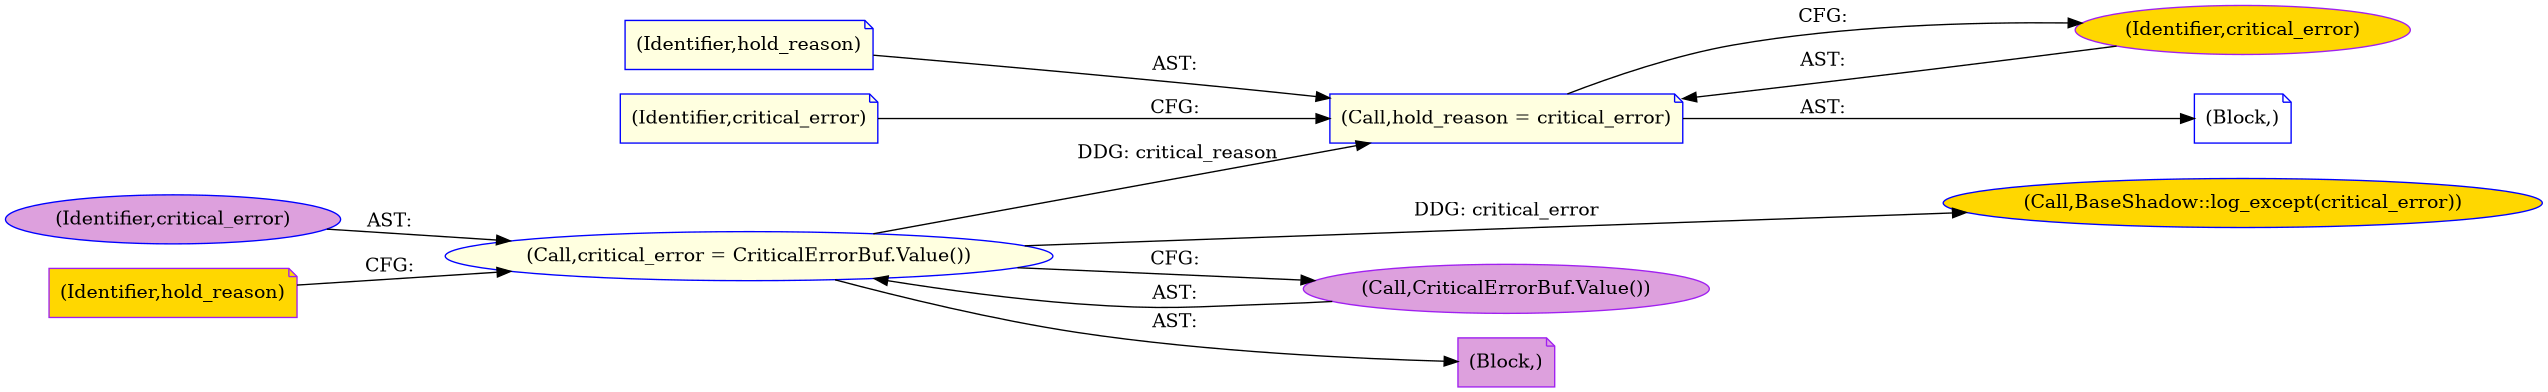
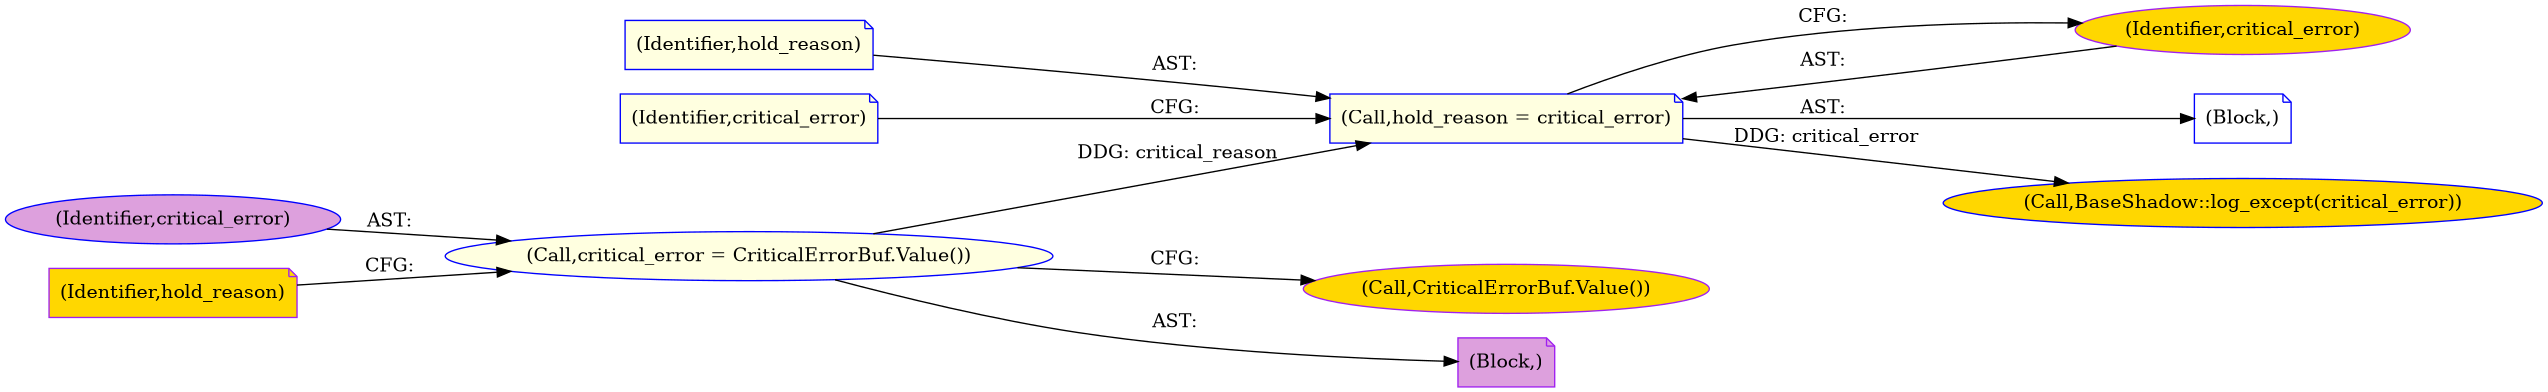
(1488, 229) -> (1869, 160)
(1506, 289) -> (1506, 289)
(1109, 306) -> none
